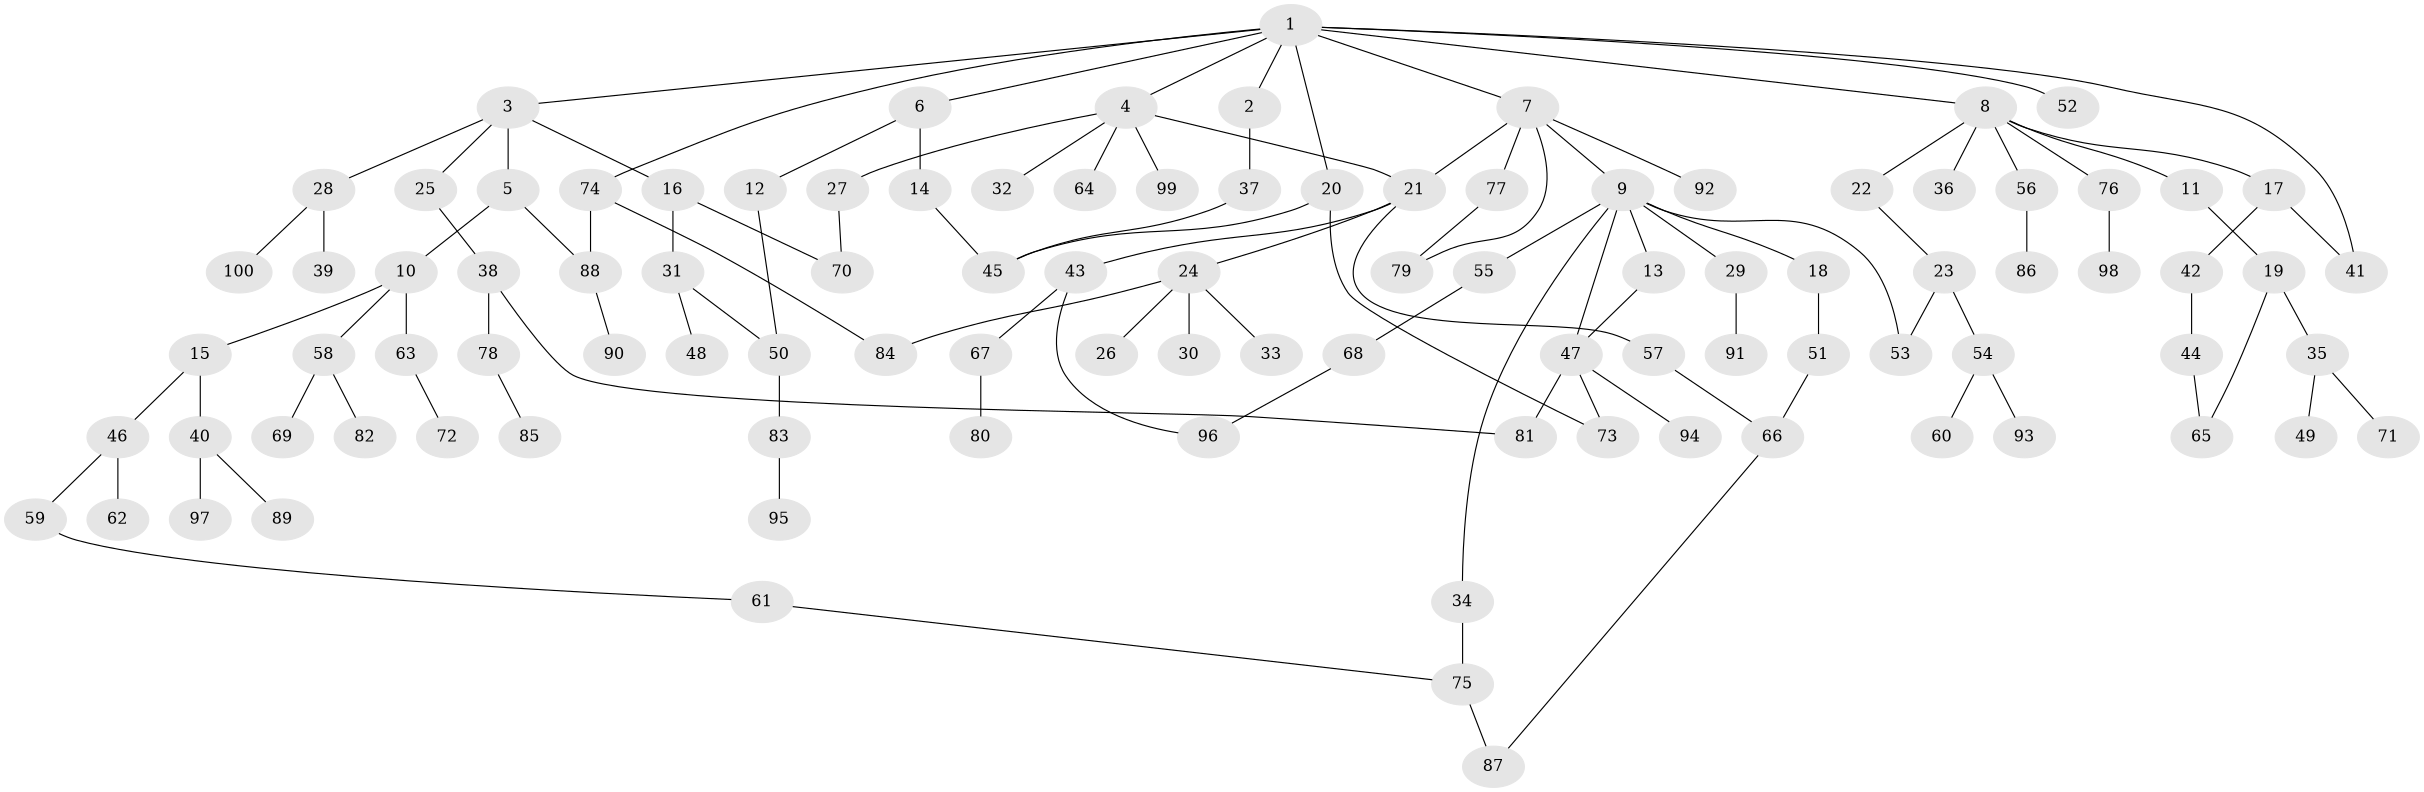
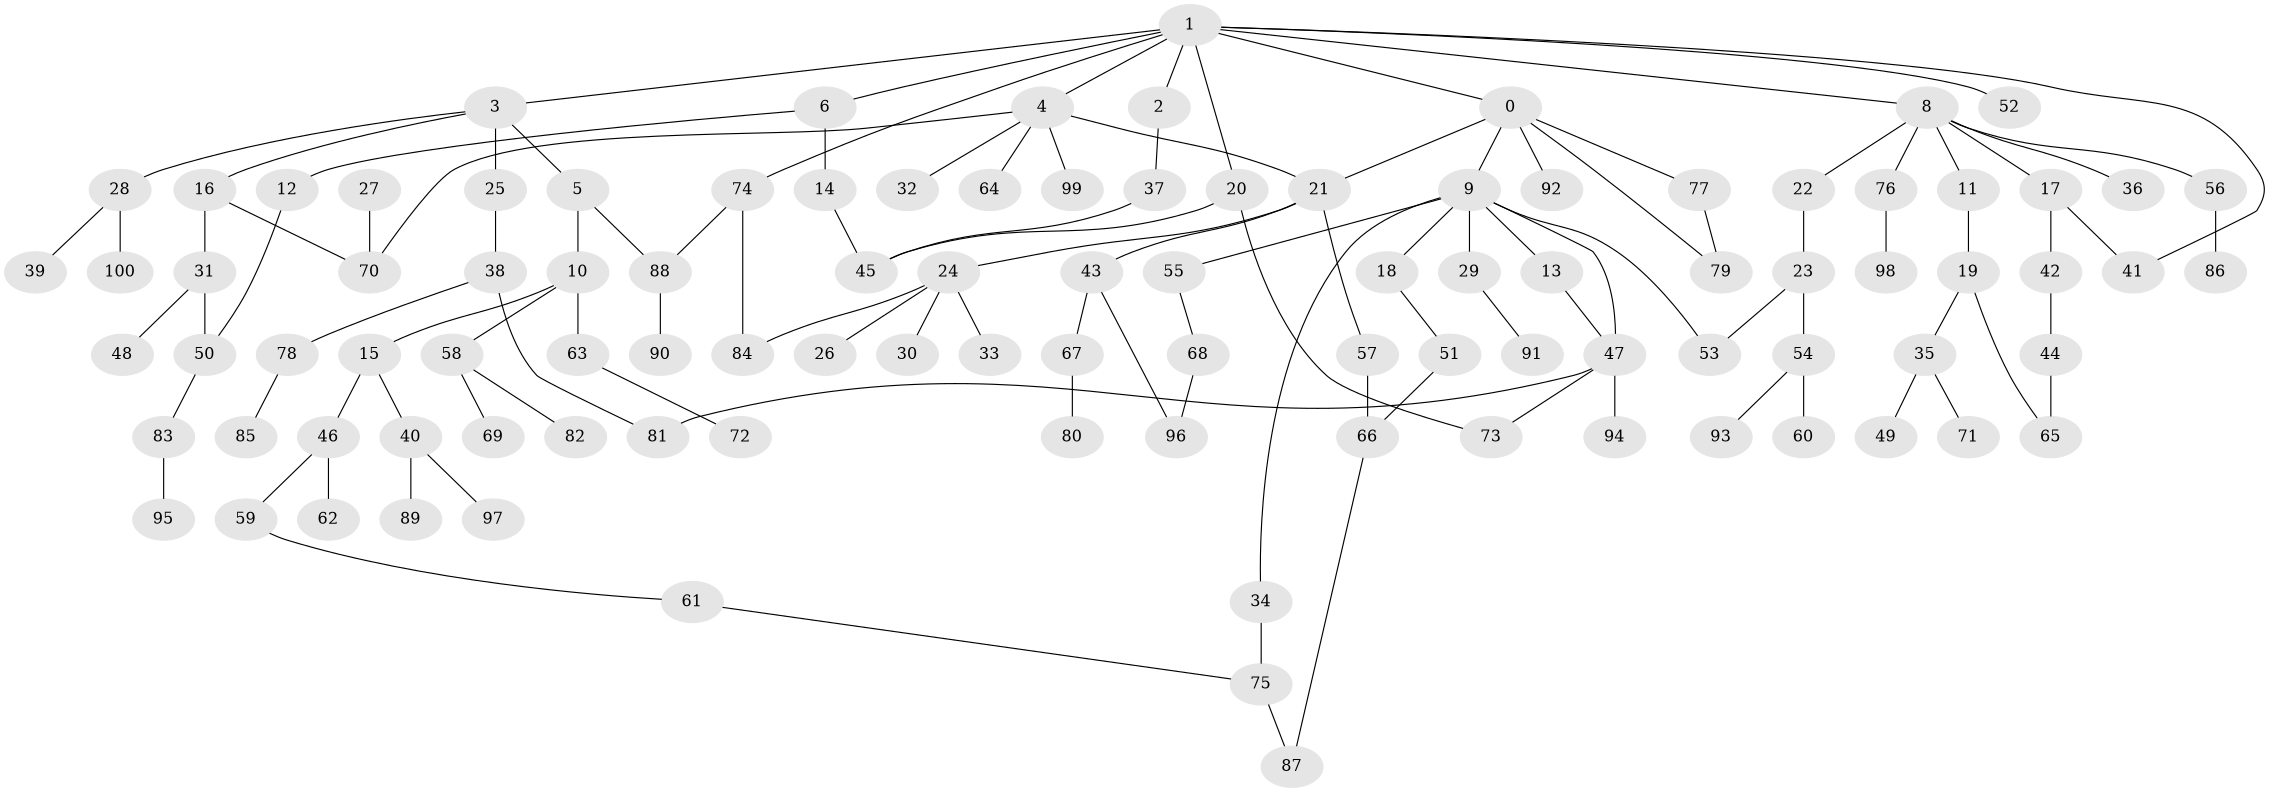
(1528, 108) -> (1511, 108)
(978, 140) -> (676, 135)
